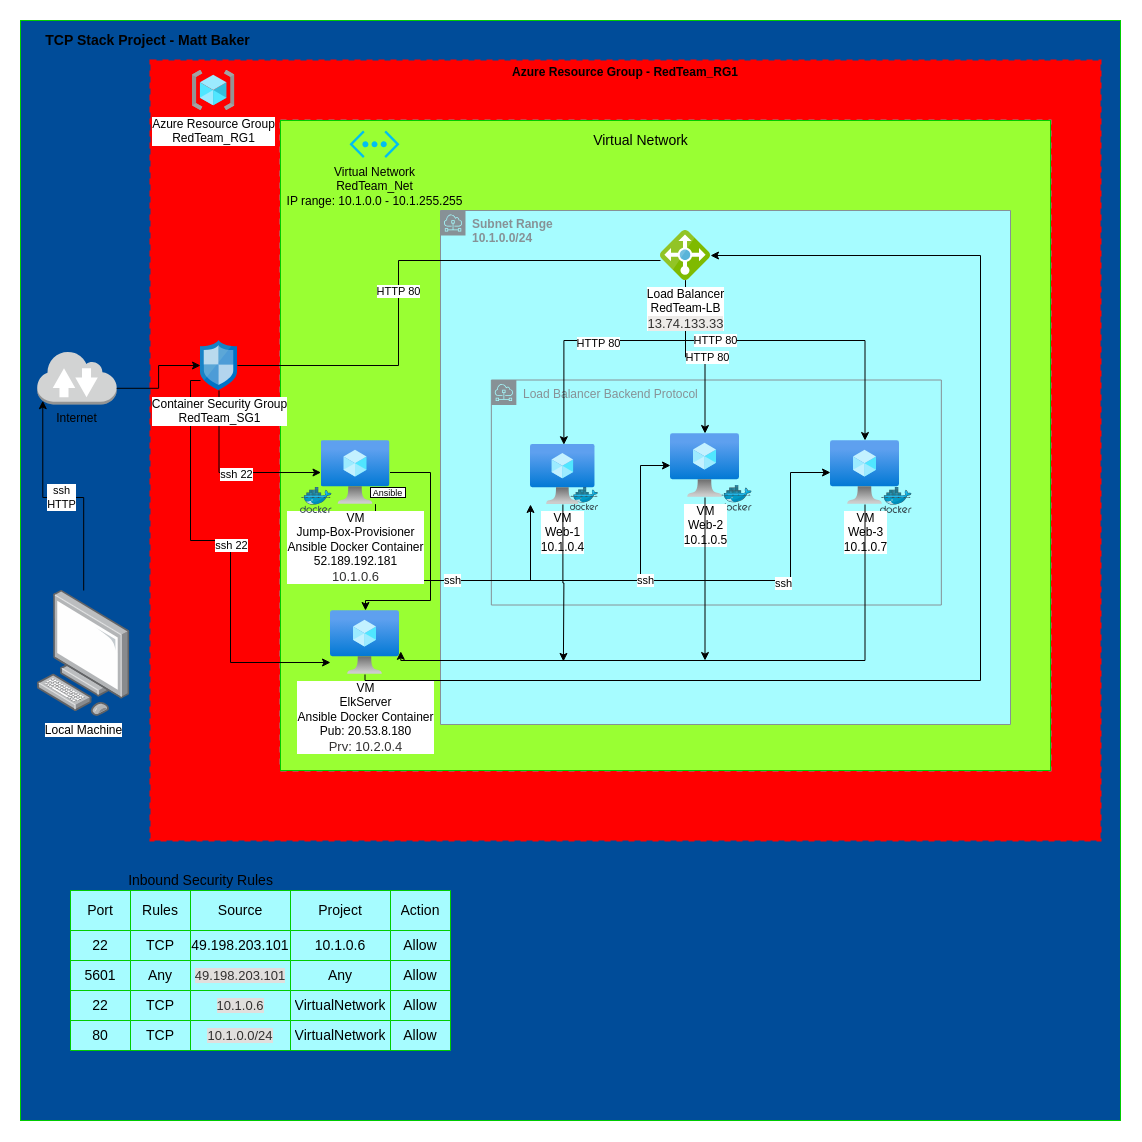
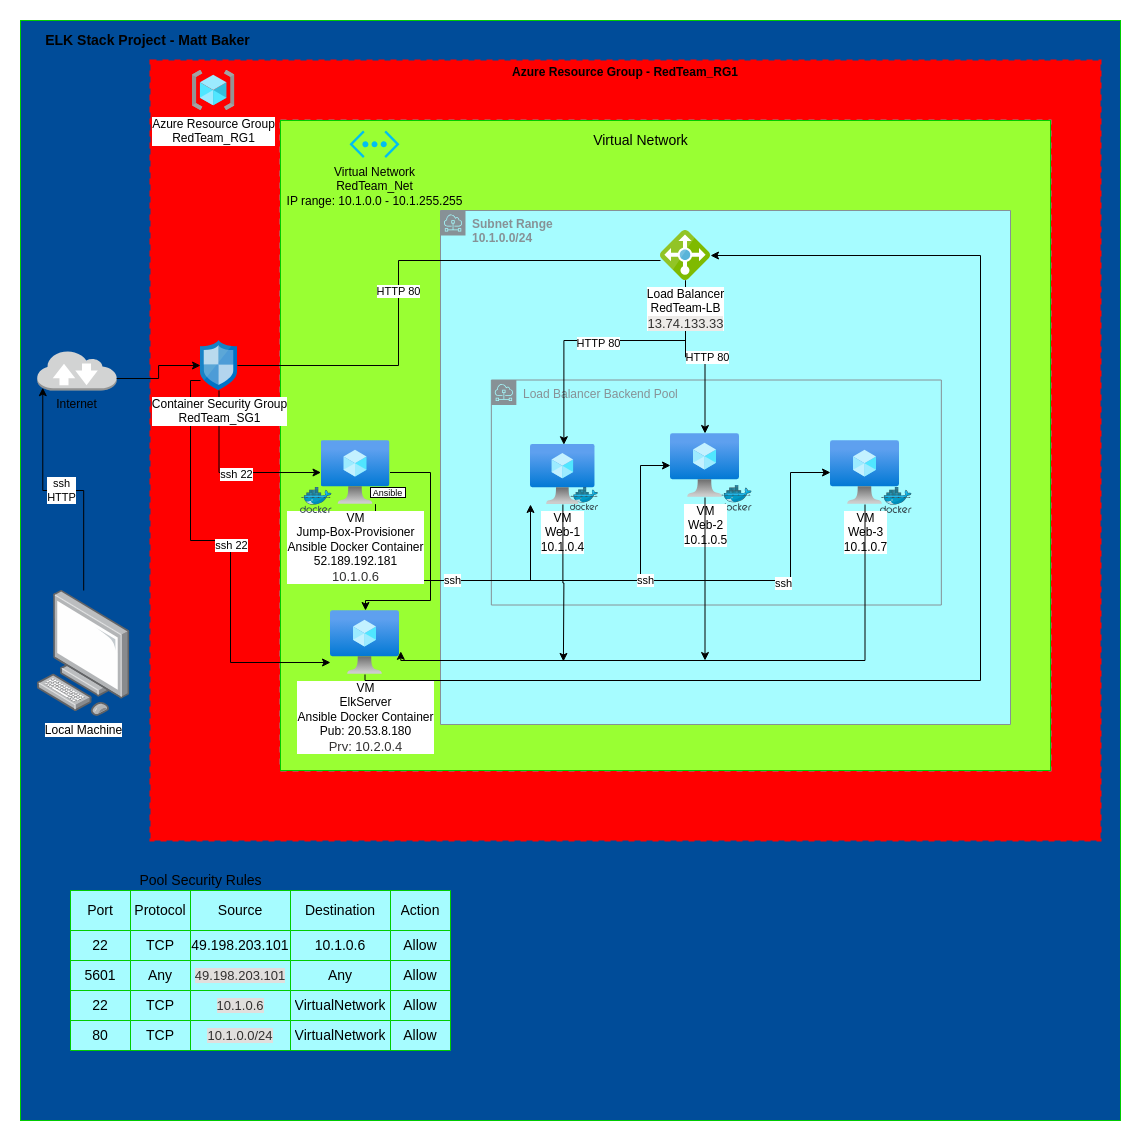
(148, 41) -> (148, 41)
(822, 341) -> none
(77, 378) -> (77, 371)
(617, 395) -> (603, 395)
(201, 881) -> (201, 881)
(161, 911) -> (161, 911)
(341, 911) -> (341, 911)
